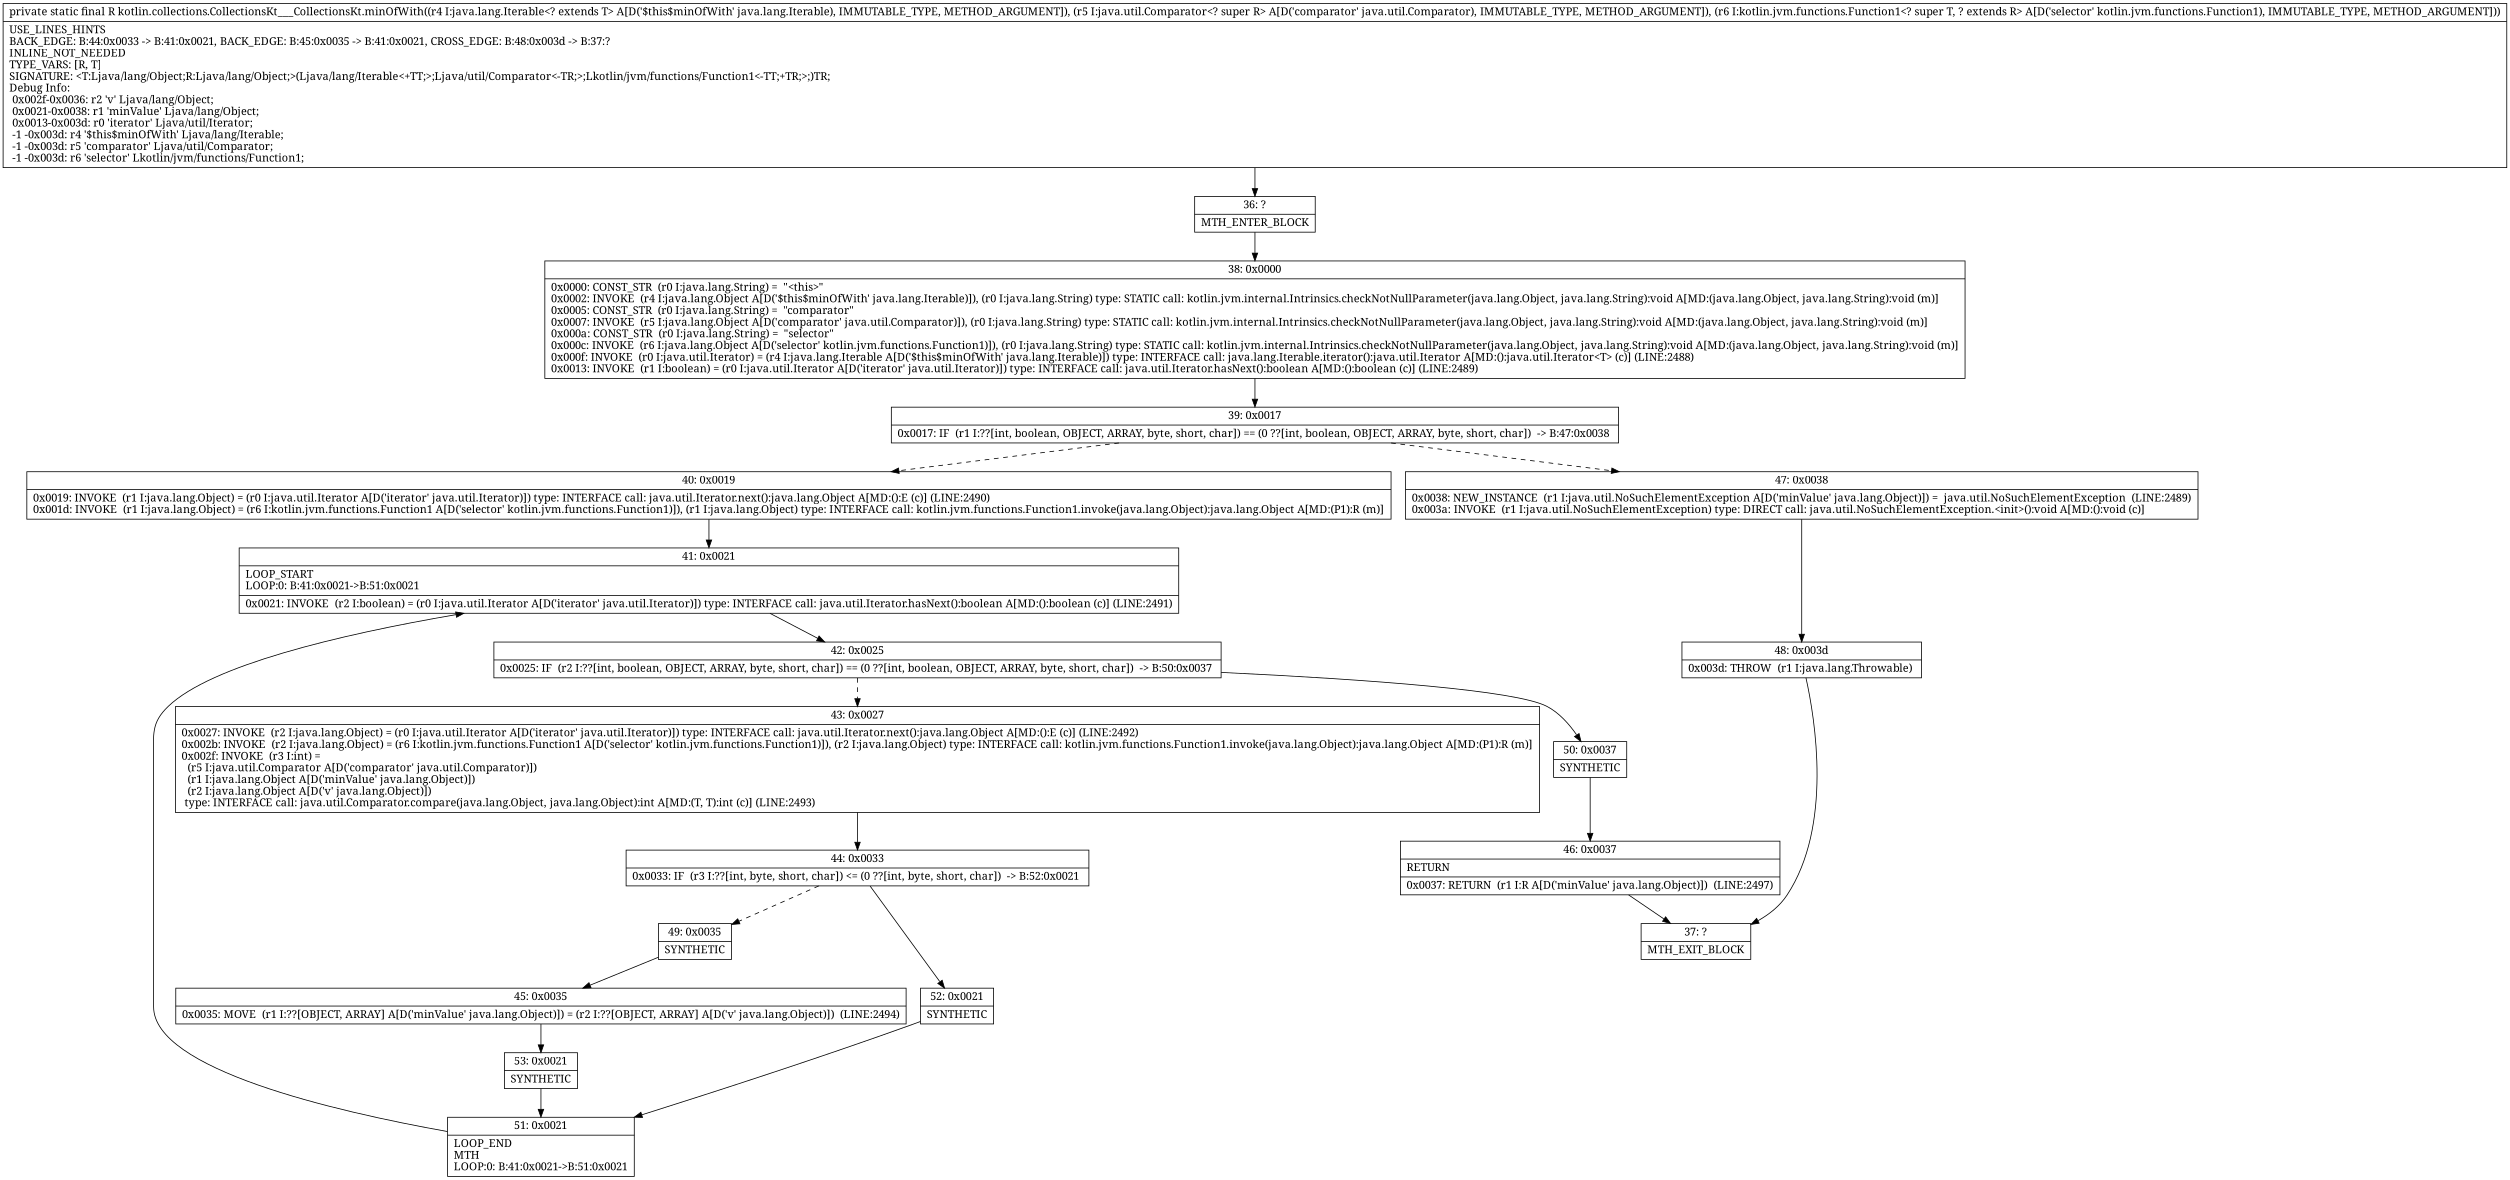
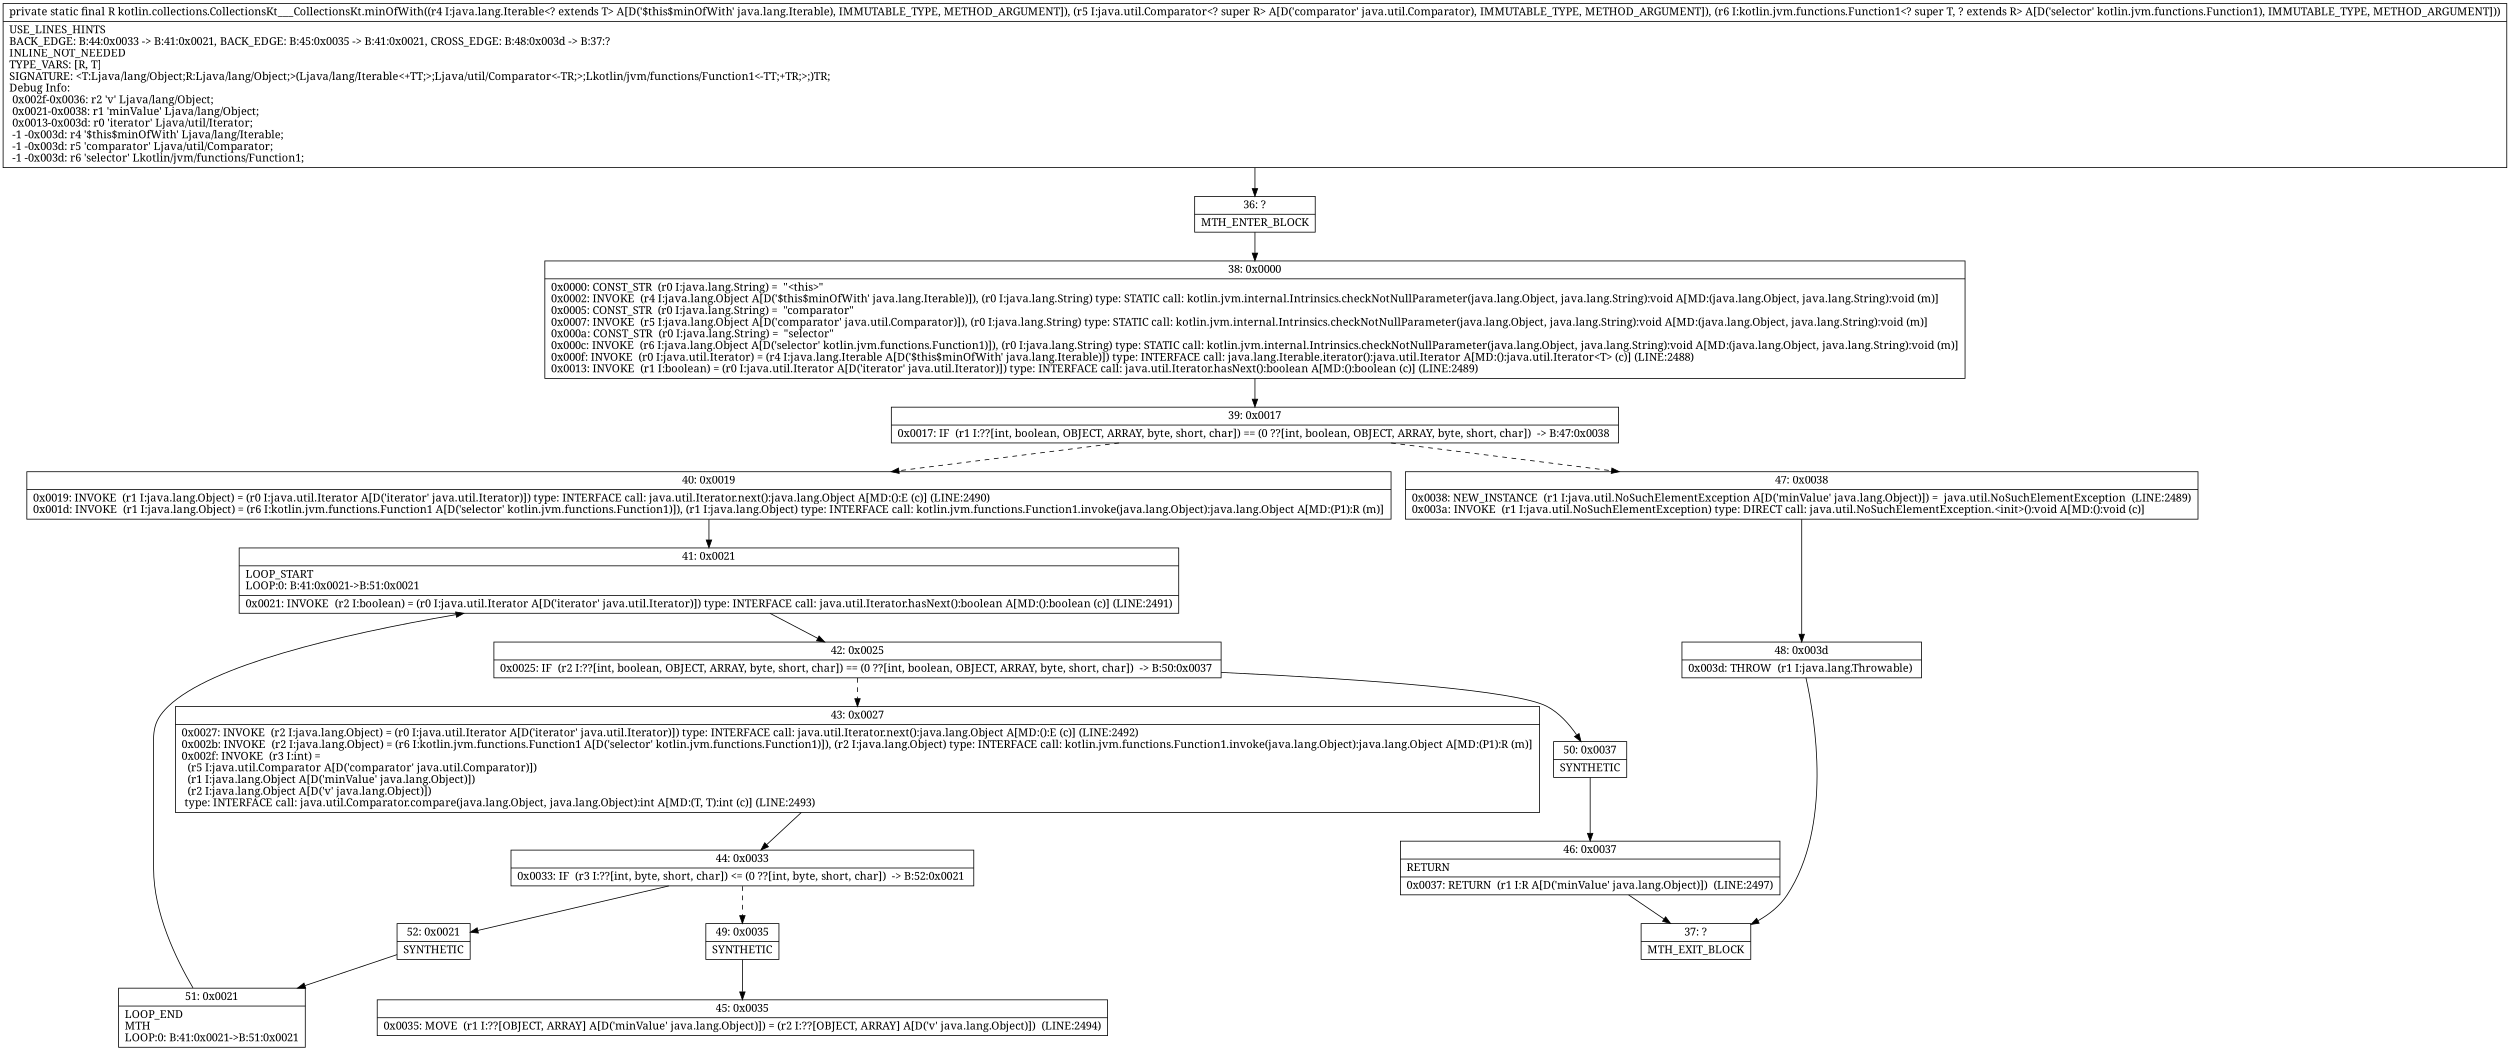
(541, 1071) -> none
